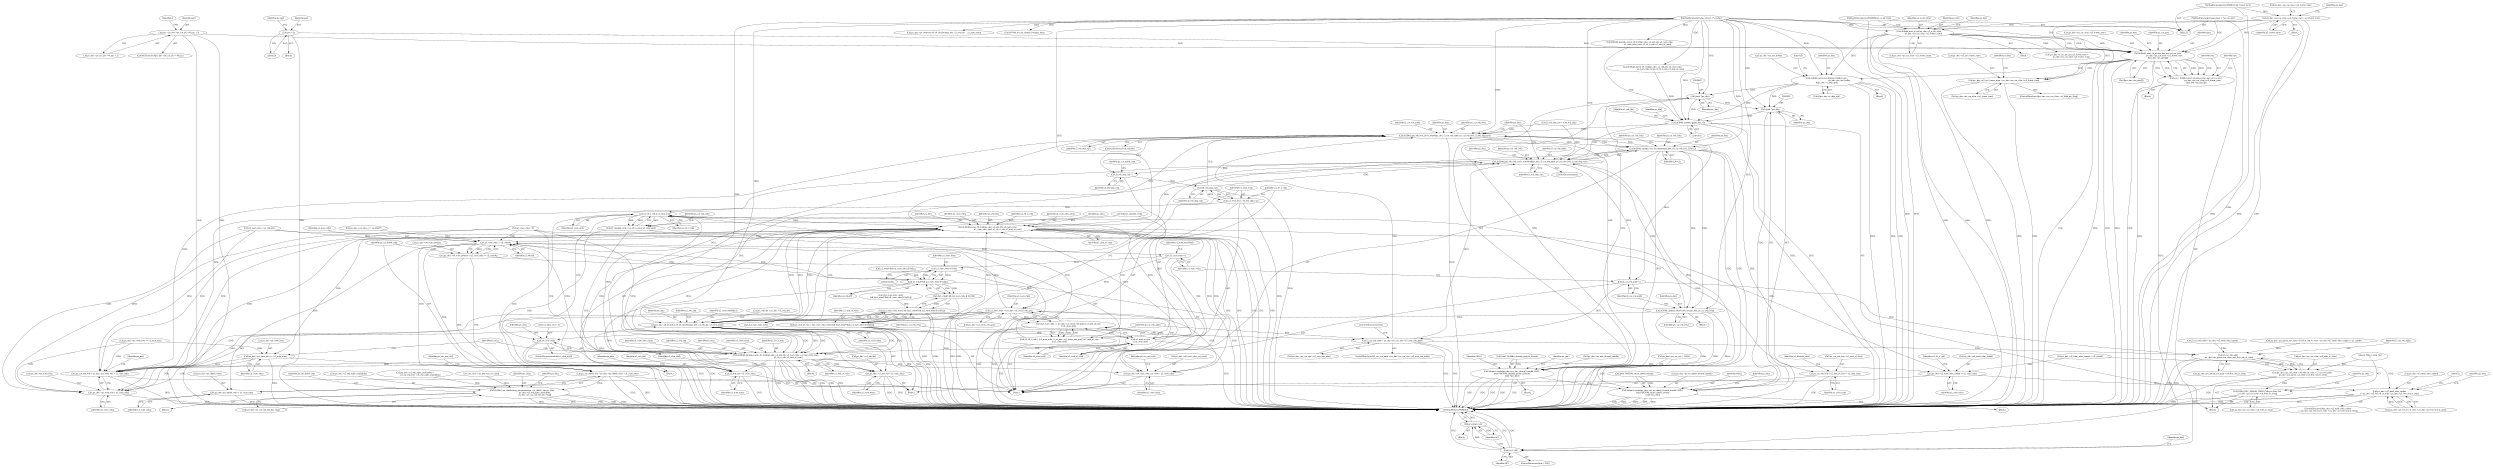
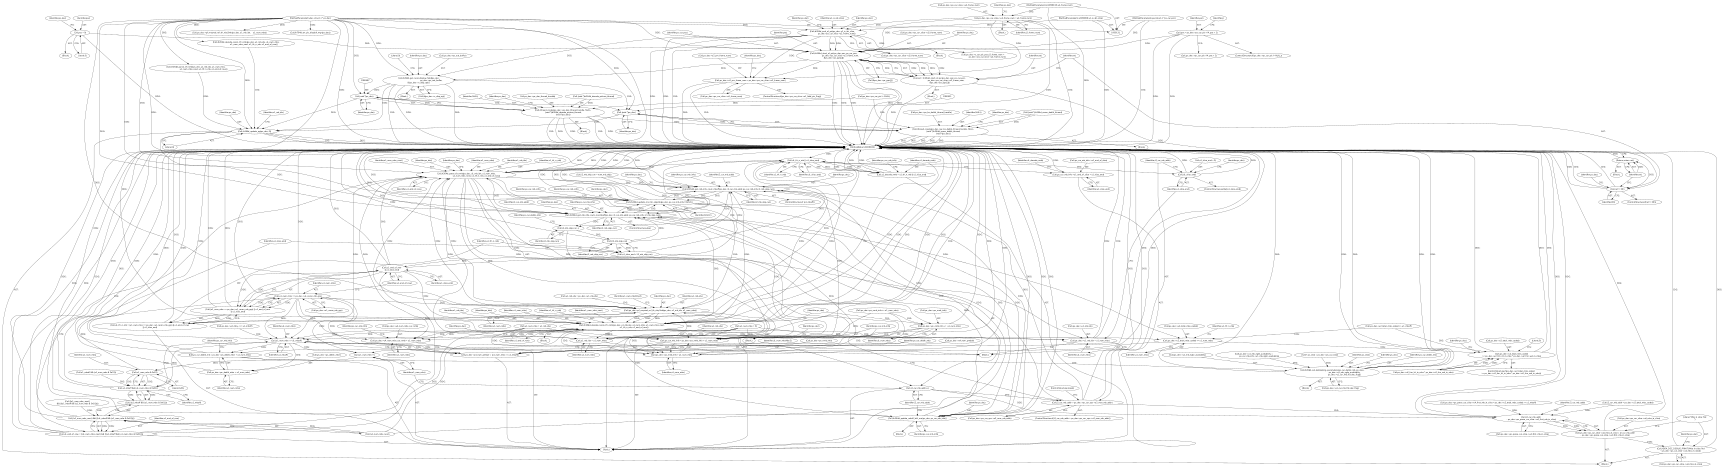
(139, 44) -> none
(696, 399) -> (829, 152)
